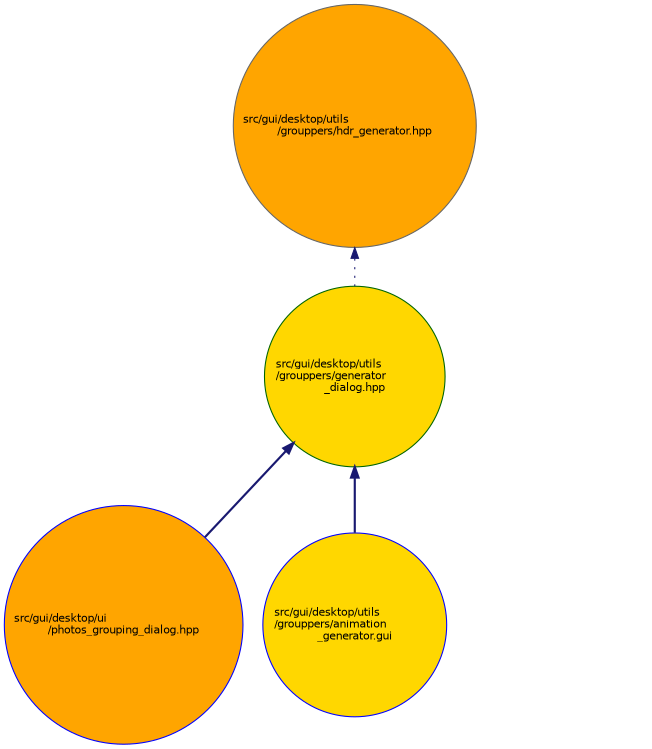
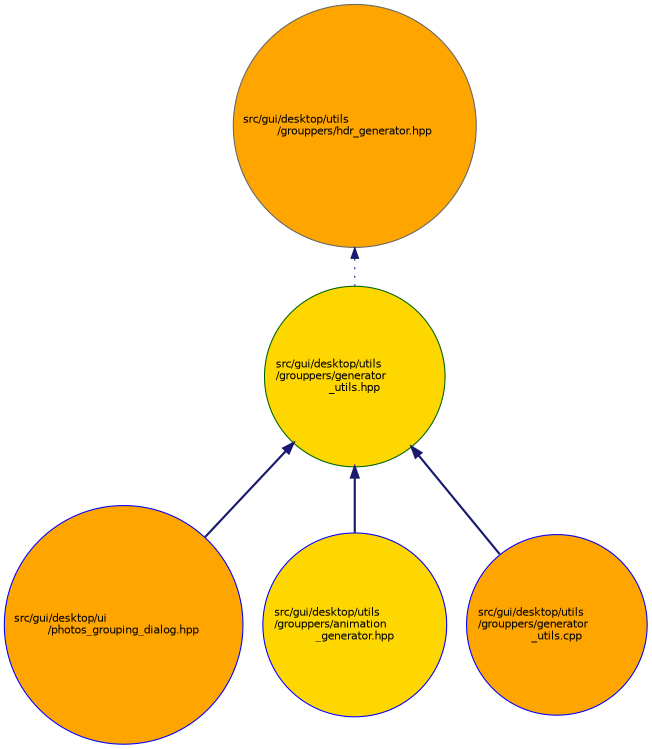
(355, 377) -> (355, 377)
(355, 625) -> (355, 625)
none -> (557, 625)
